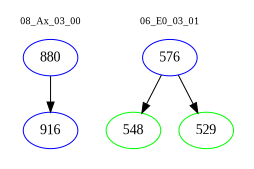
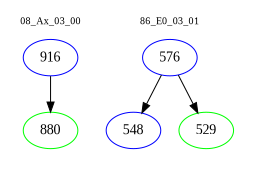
(170, 22) -> (170, 22)
(51, 58) -> (51, 130)
(51, 89) -> (51, 89)
(133, 130) -> (133, 130)
